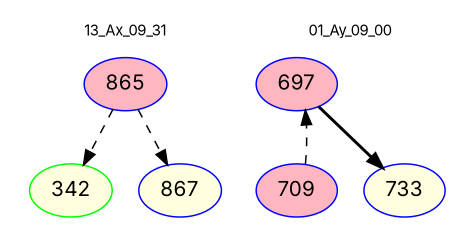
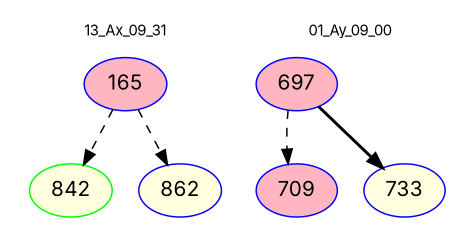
(125, 84) -> (125, 84)
(307, 145) -> (287, 130)
(71, 190) -> (71, 190)
(180, 190) -> (180, 190)
